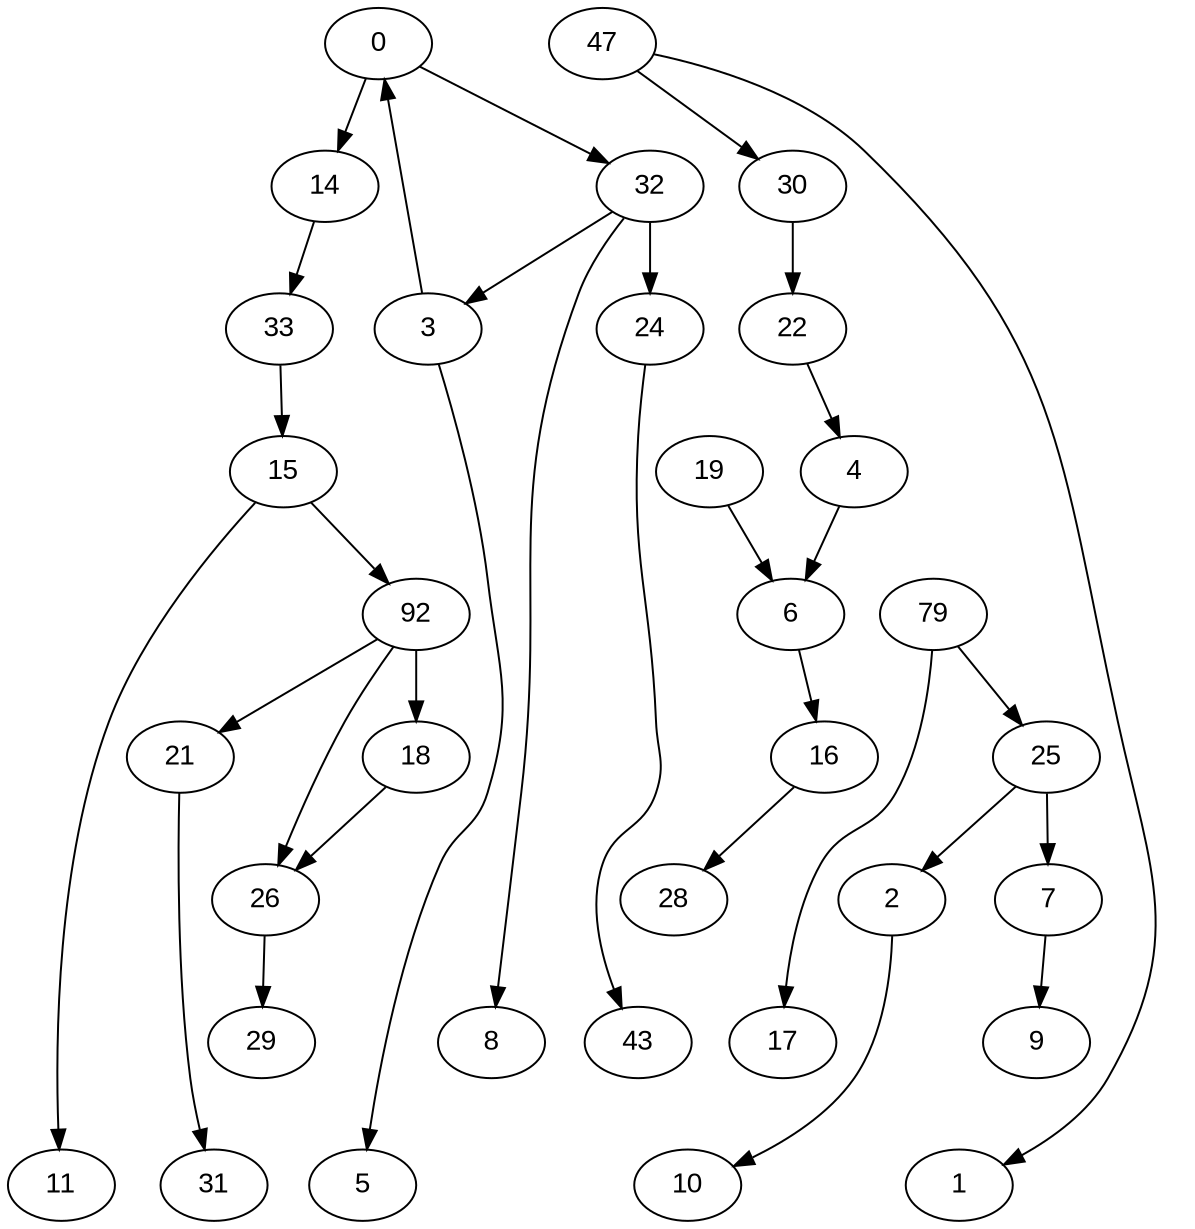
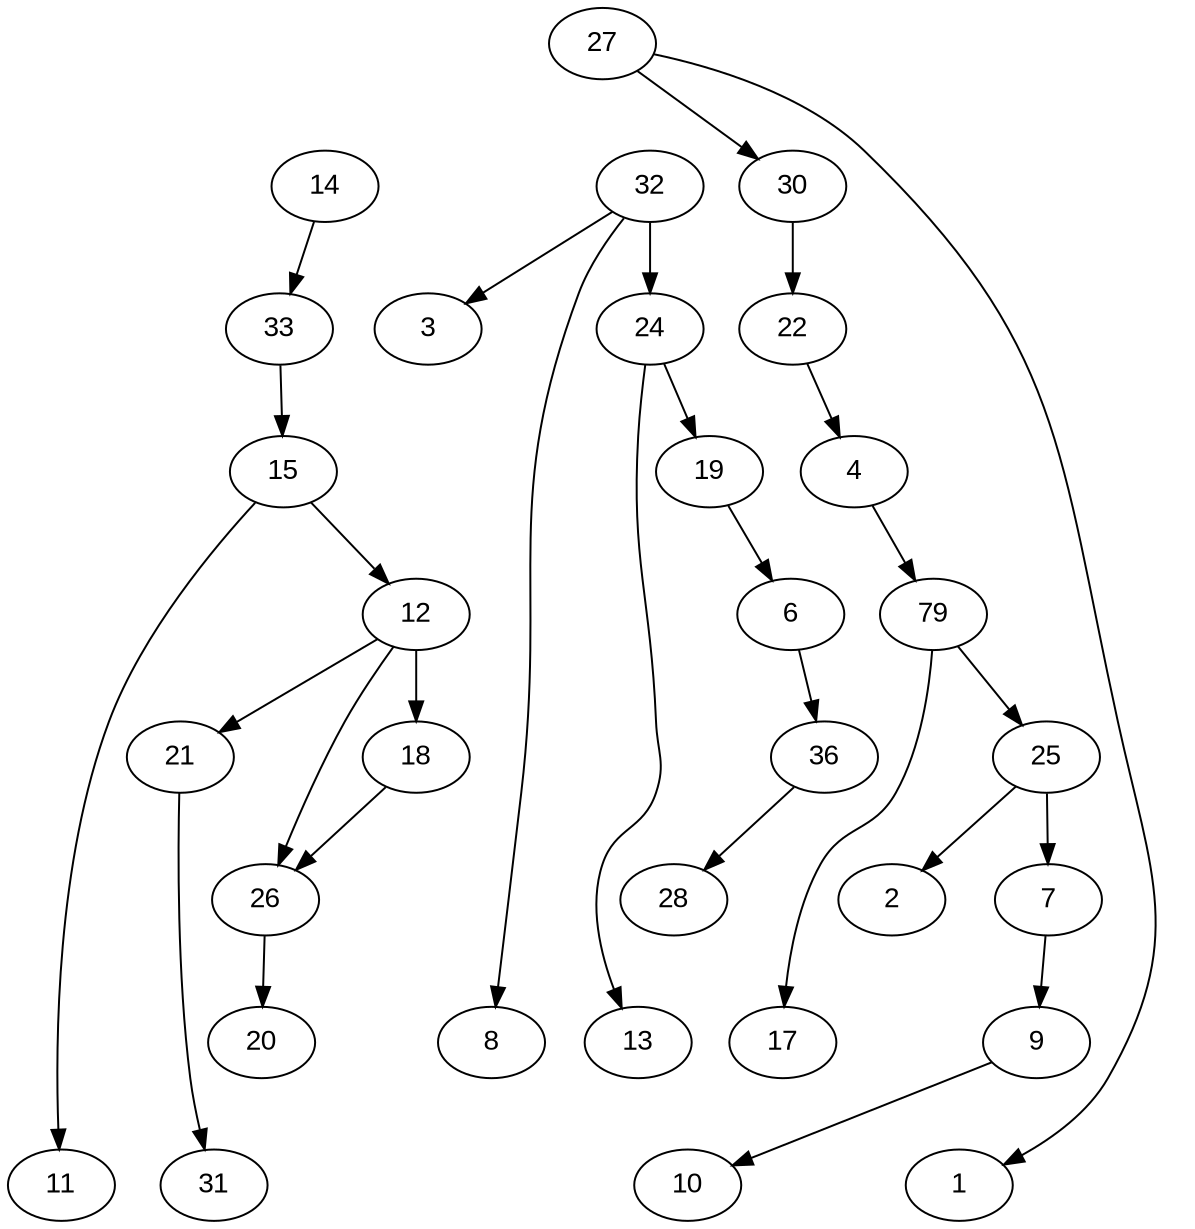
(379, 44) -> none
(603, 44) -> (603, 44)
none -> (676, 391)
(827, 534) -> (889, 534)
(416, 614) -> (416, 614)
(824, 757) -> (824, 757)
(262, 1043) -> (262, 1043)
(638, 1043) -> (638, 1043)
(859, 1070) -> (871, 1110)
(363, 1185) -> none
